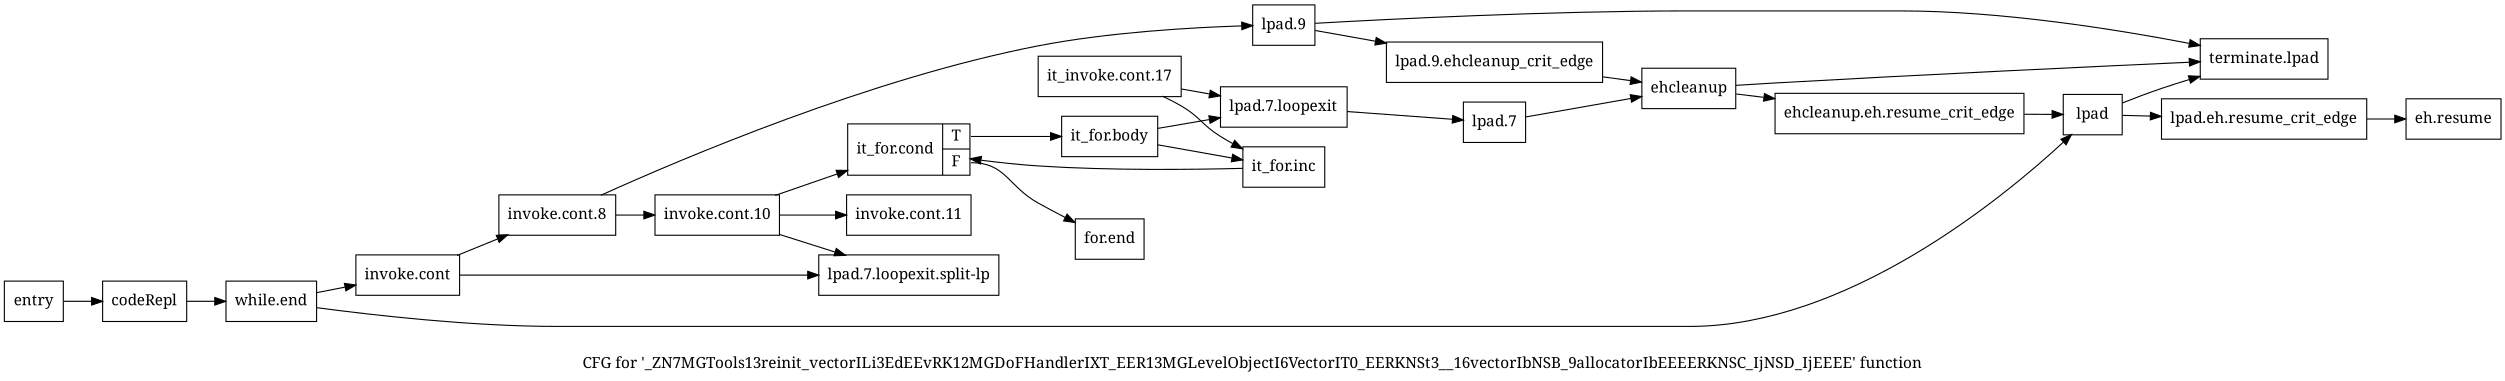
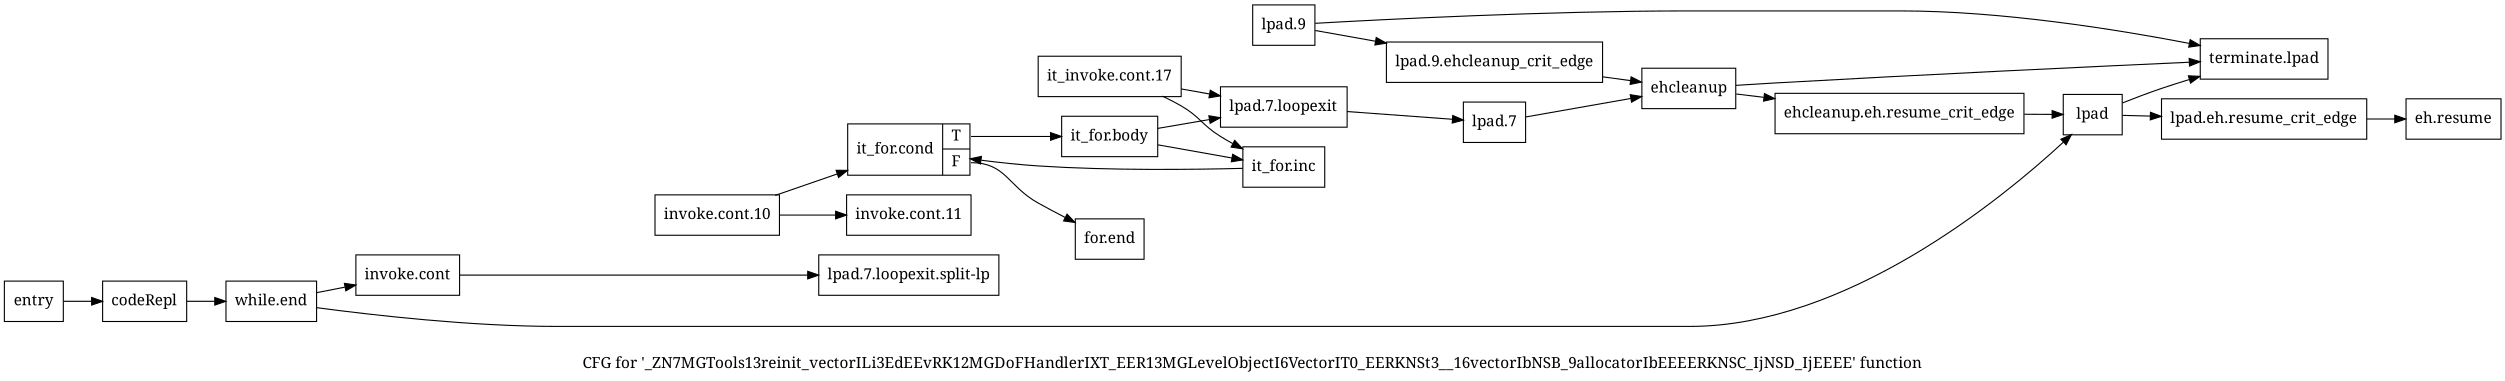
(557, 215) -> none
(807, 243) -> none
